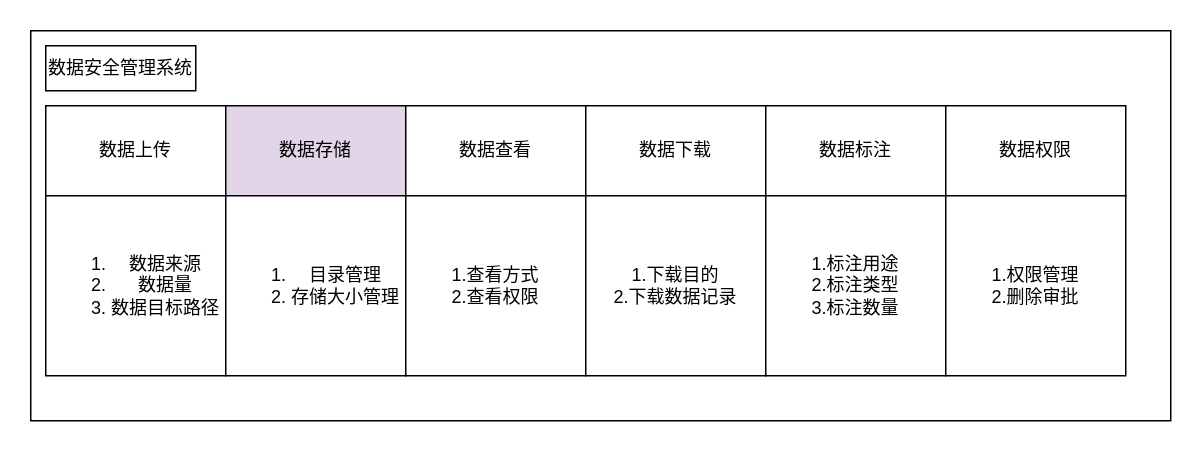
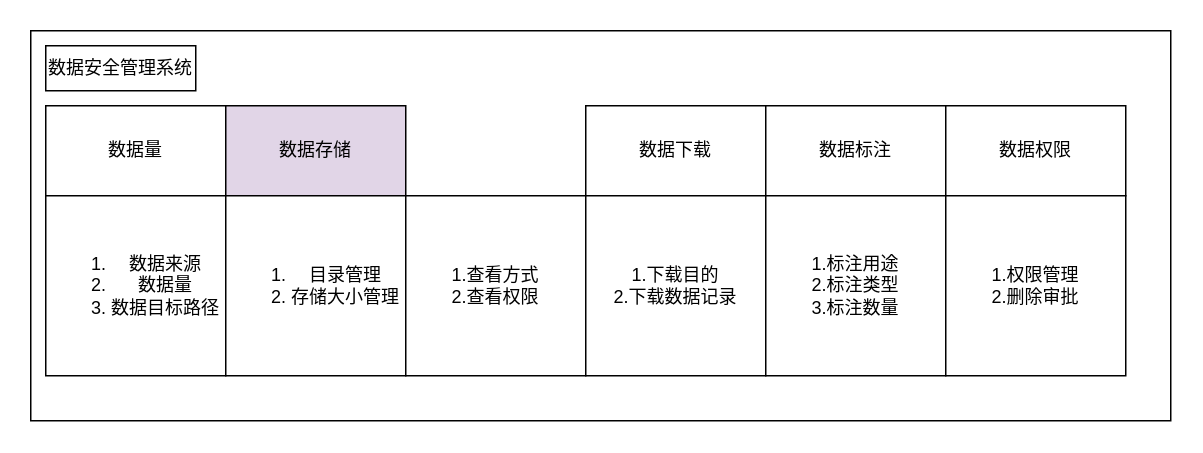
(136, 151) -> (136, 151)
(496, 151) -> none
